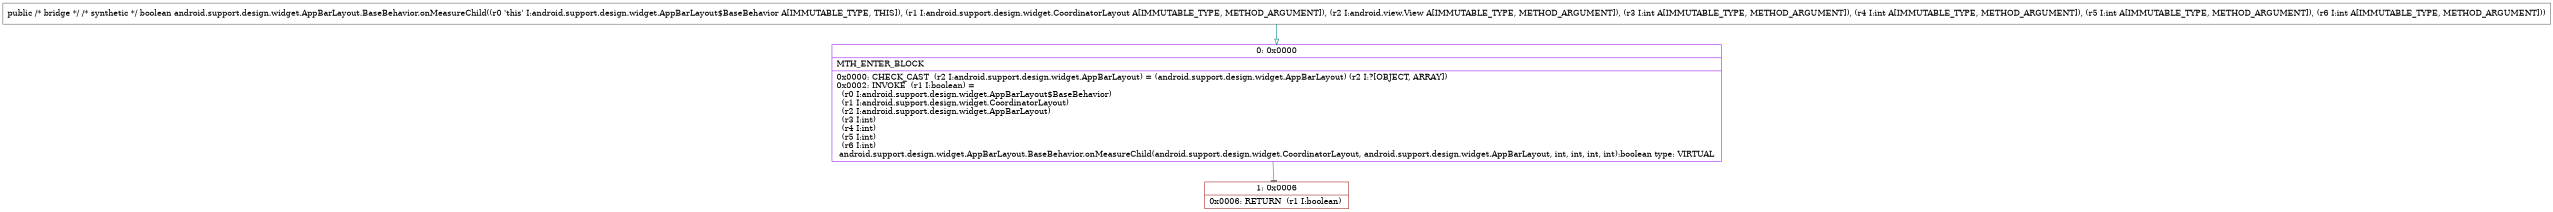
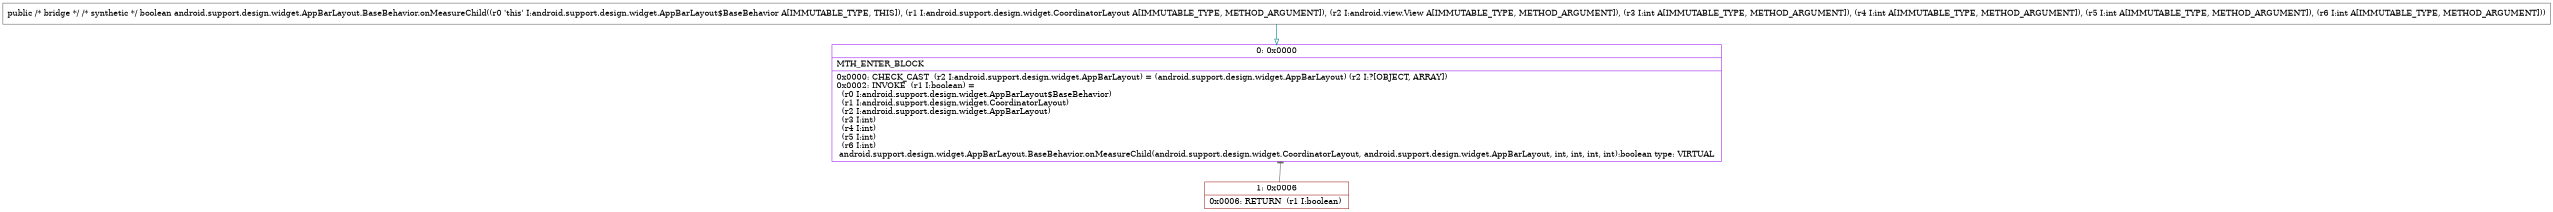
(1273, 170) -> (1280, 173)
